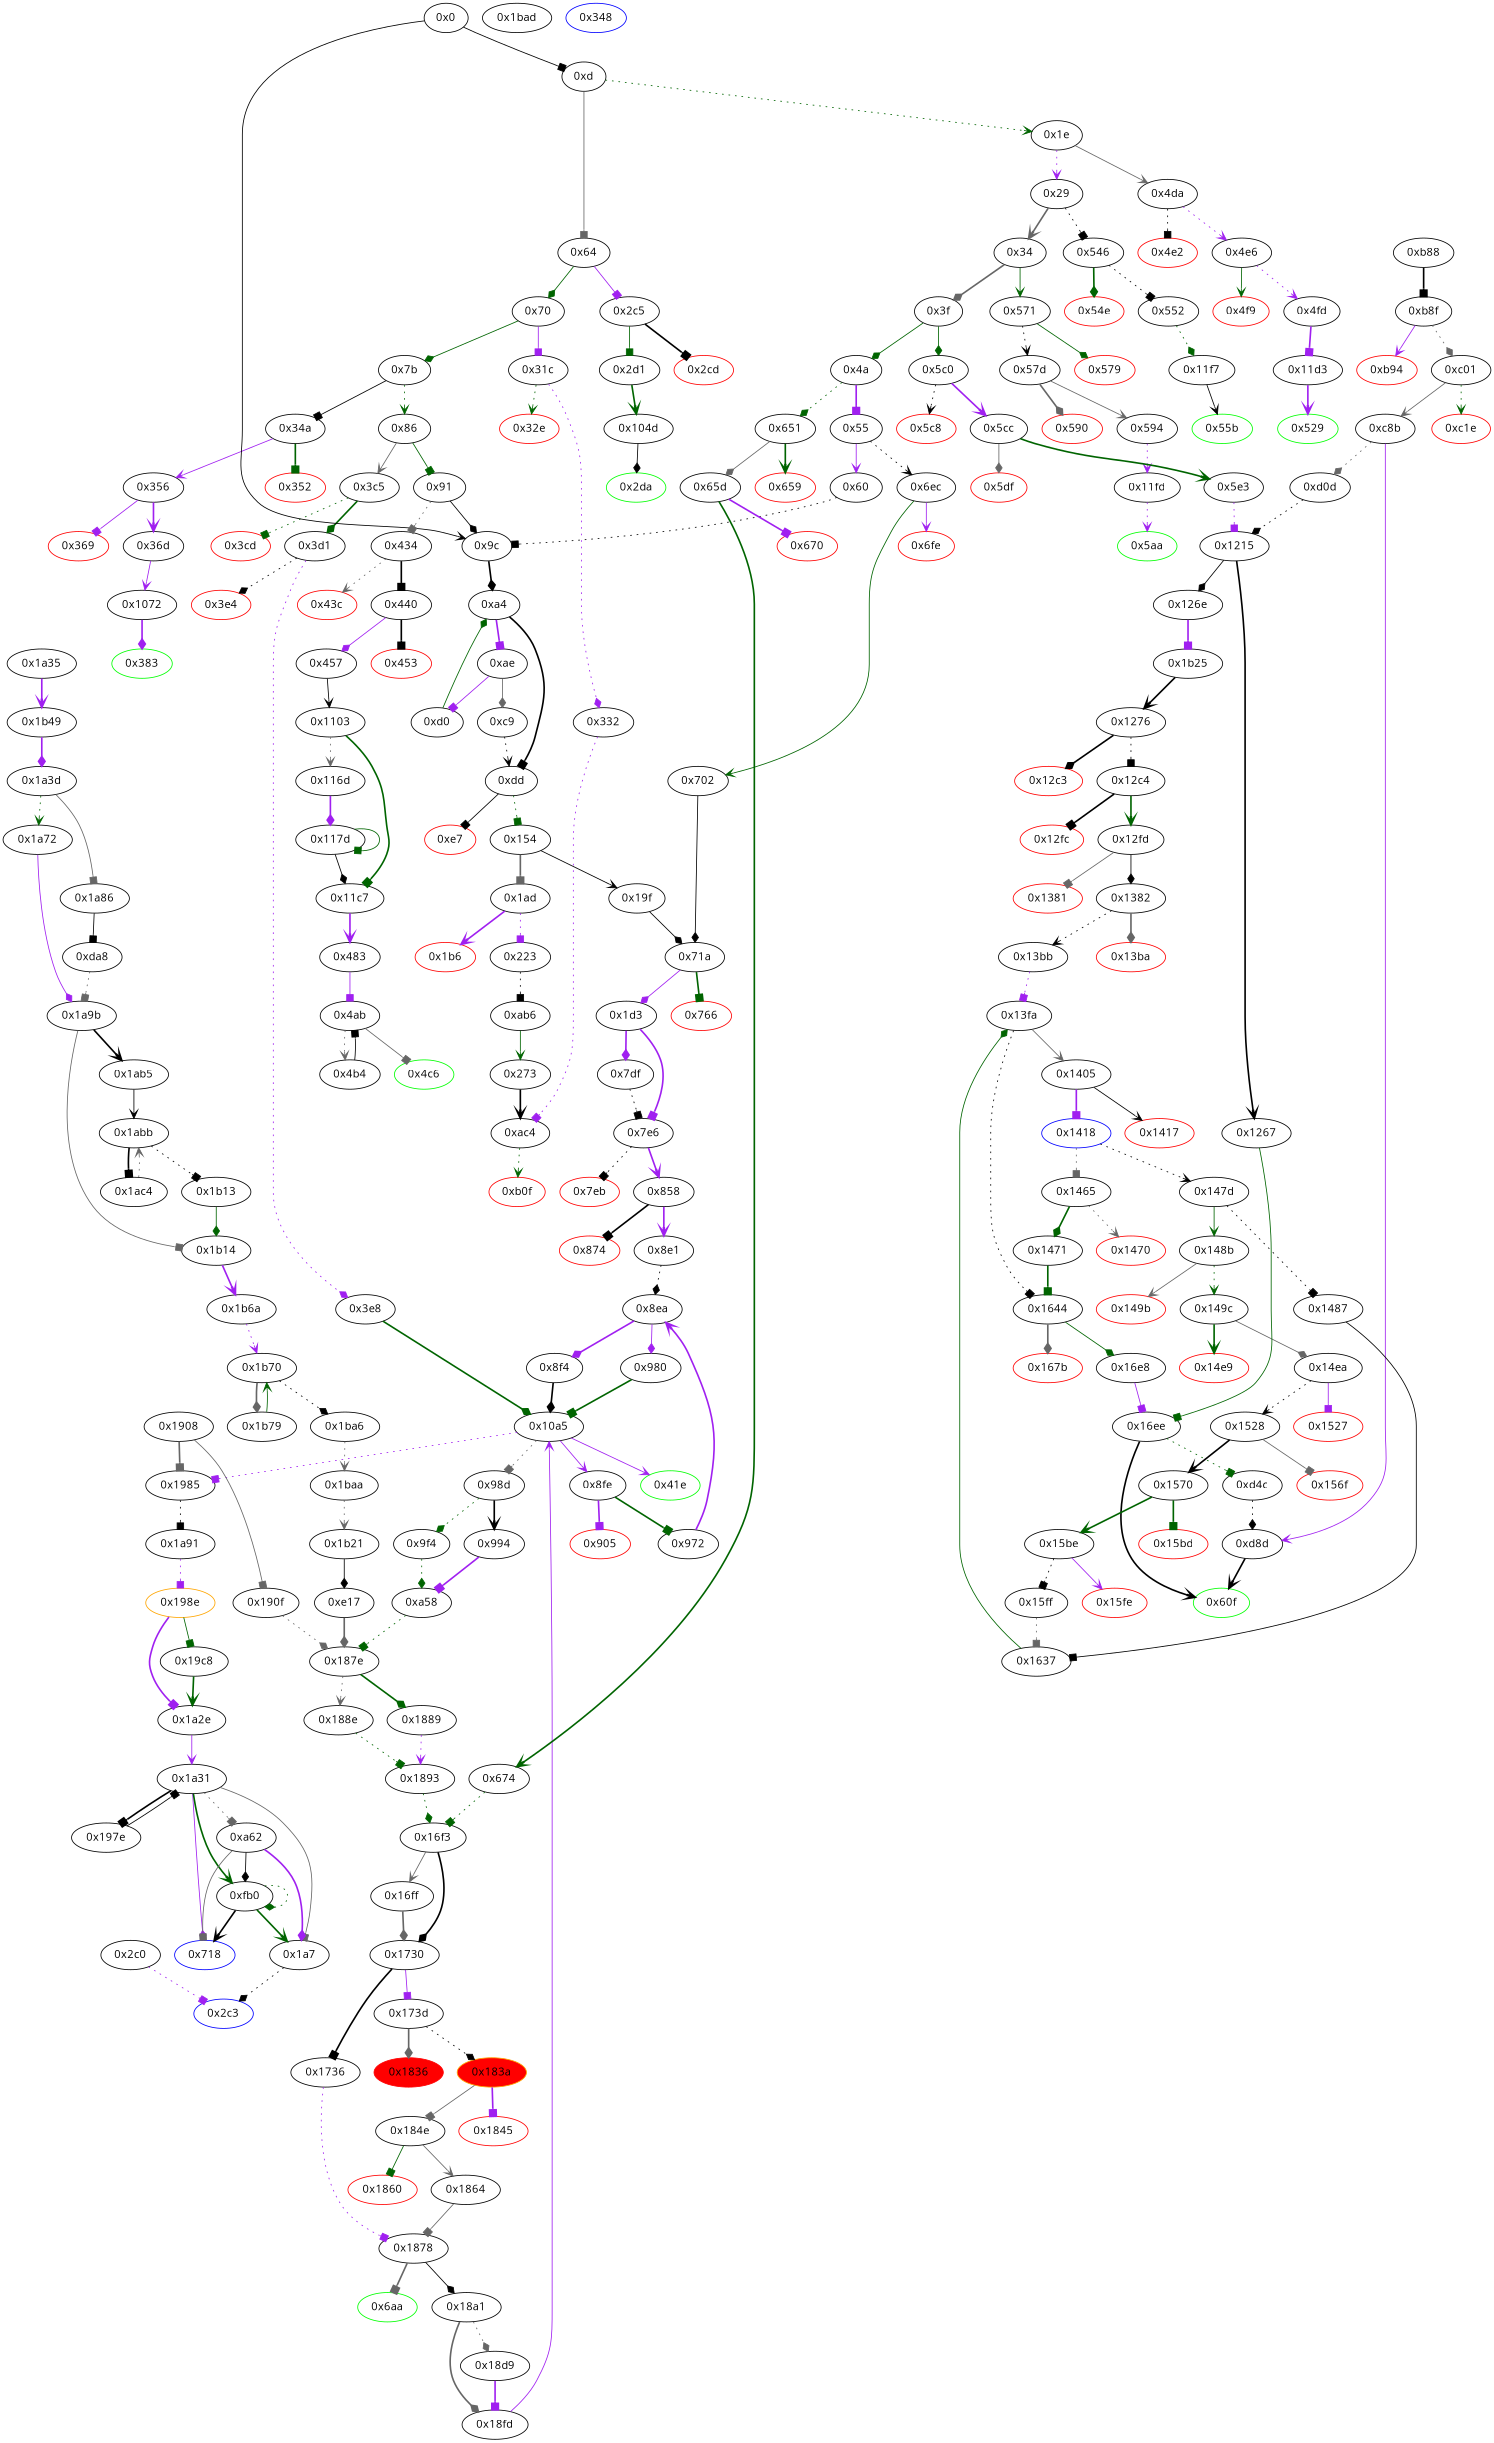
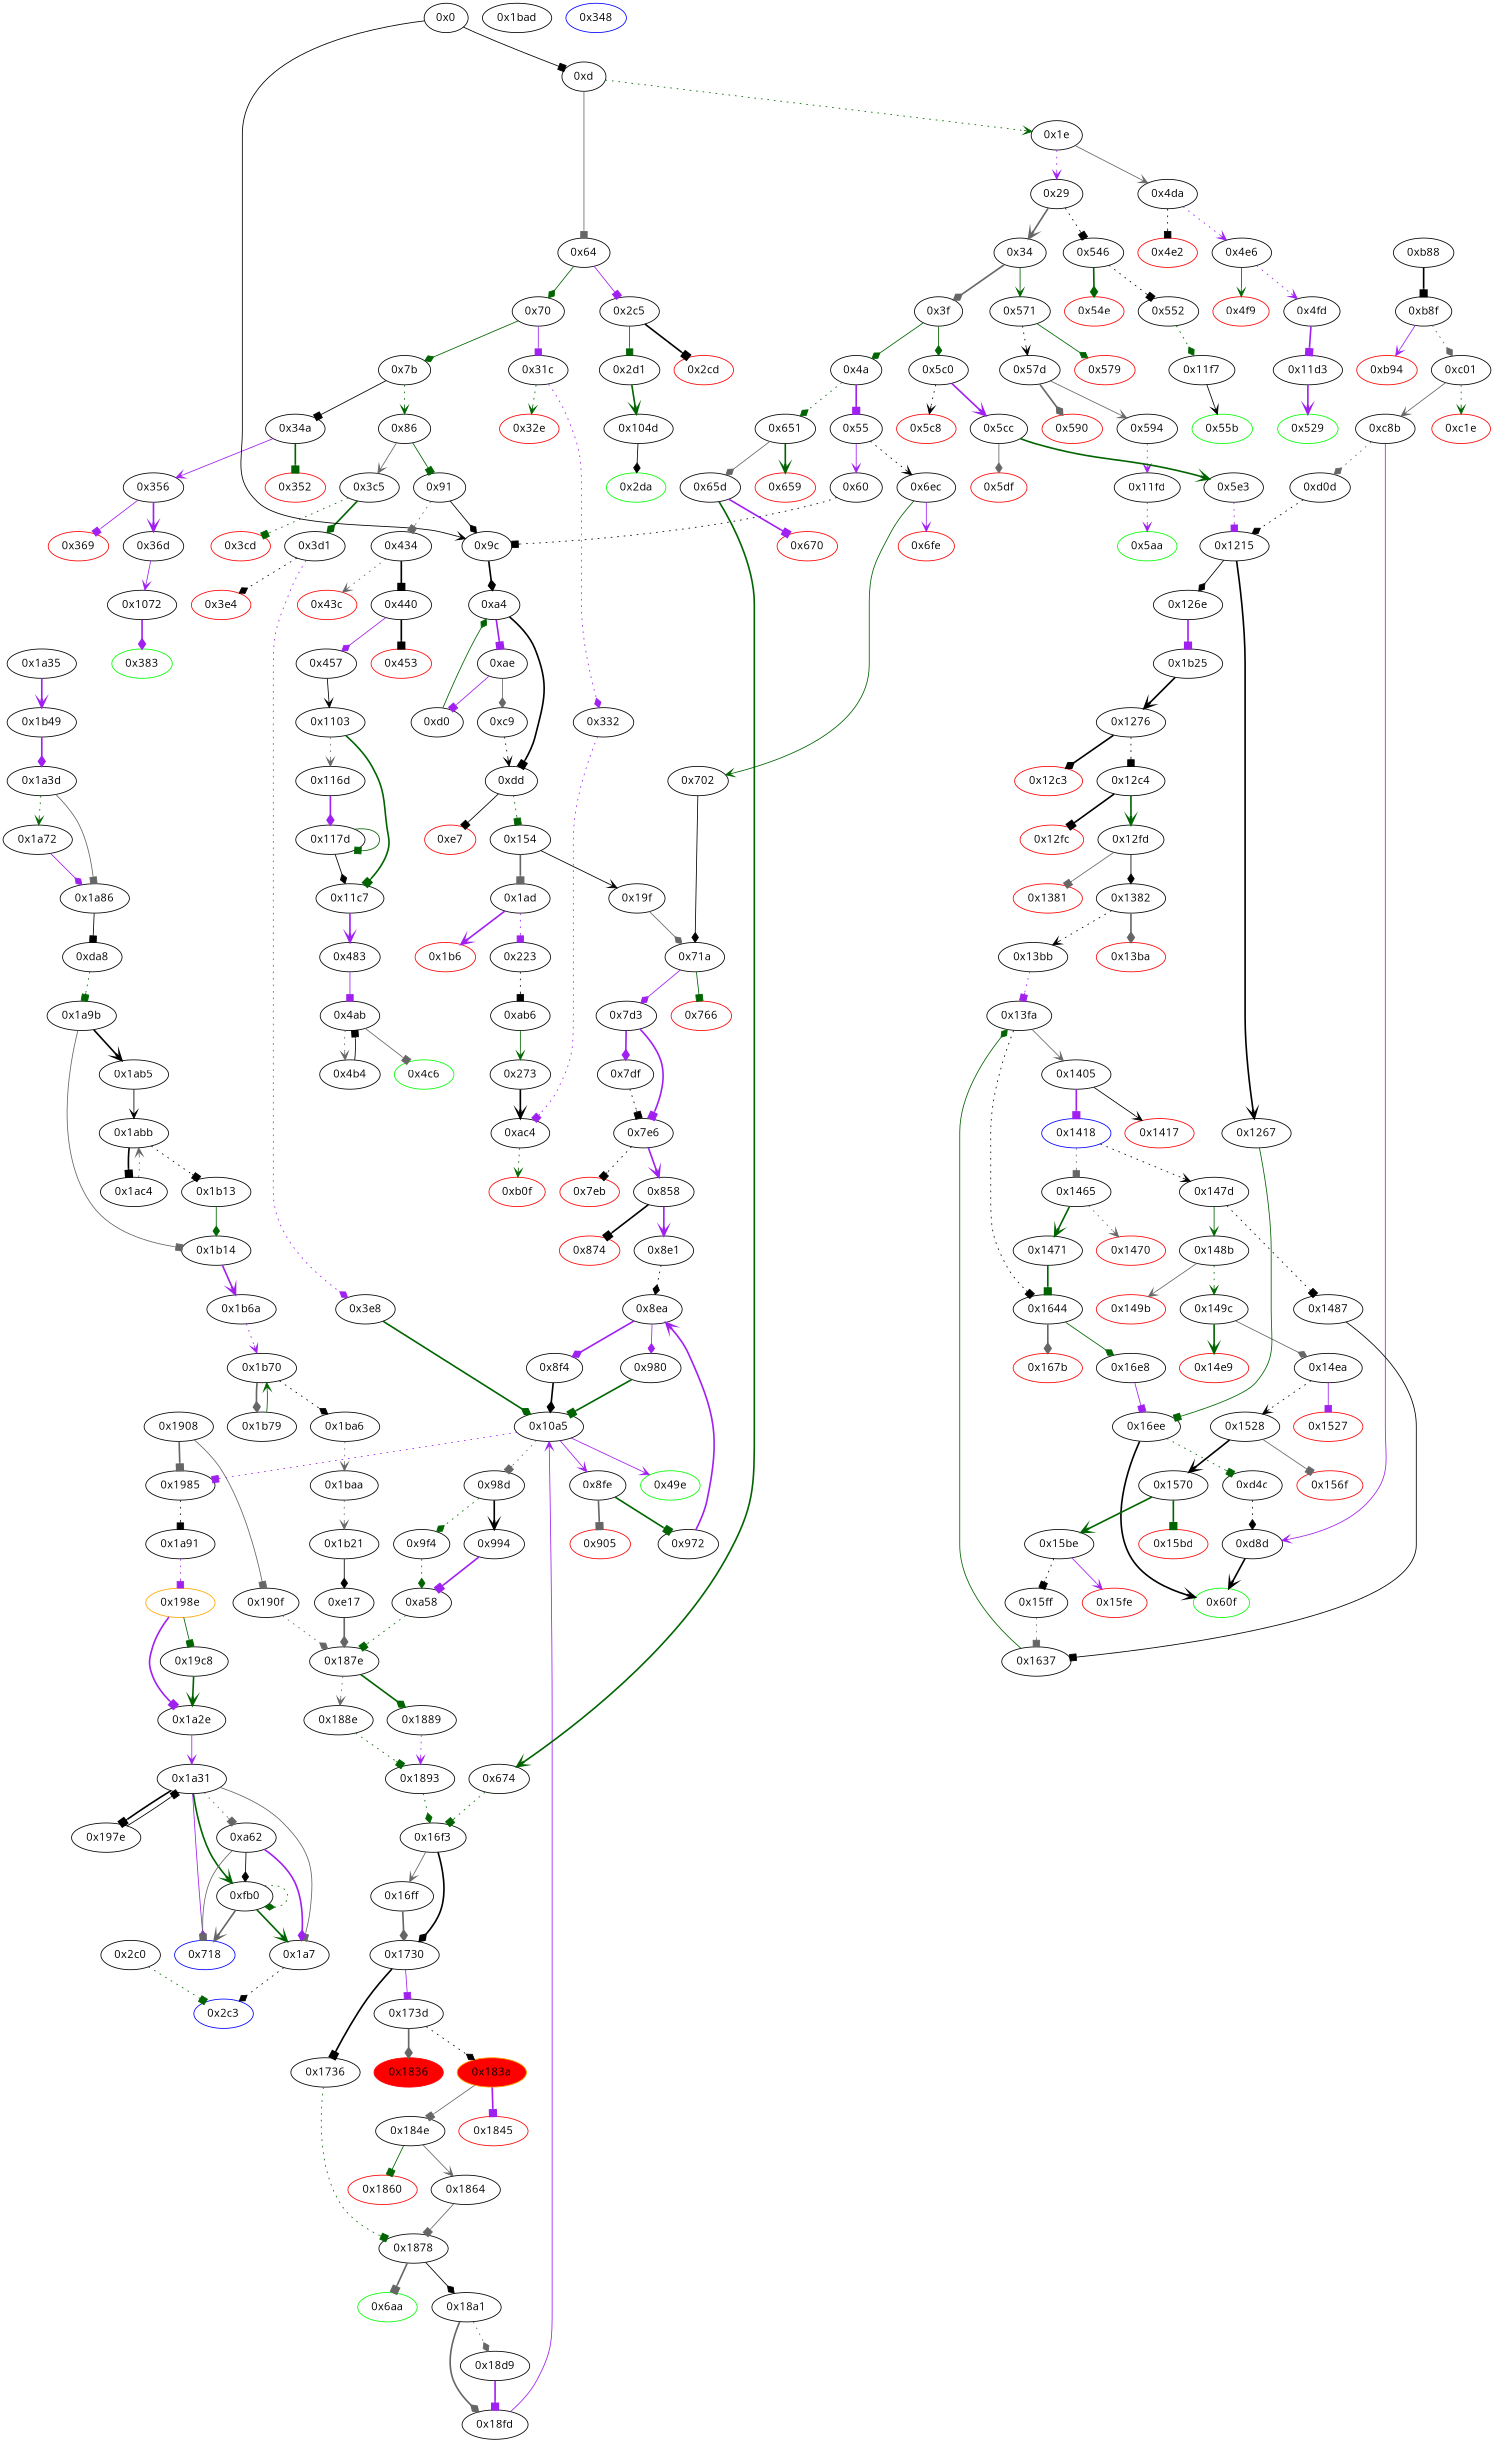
(662, 924) -> (662, 924)
(44, 926) -> (63, 866)
(88, 982) -> (88, 982)
(698, 982) -> (698, 982)
(626, 1016) -> (626, 1016)
(1064, 1218) -> (1064, 1218)
(670, 1485) -> (670, 1485)
(599, 1511) -> (599, 1511)
(227, 1922) -> (227, 1922)
(174, 1982) -> (174, 1982)
(327, 2172) -> (327, 2172)
